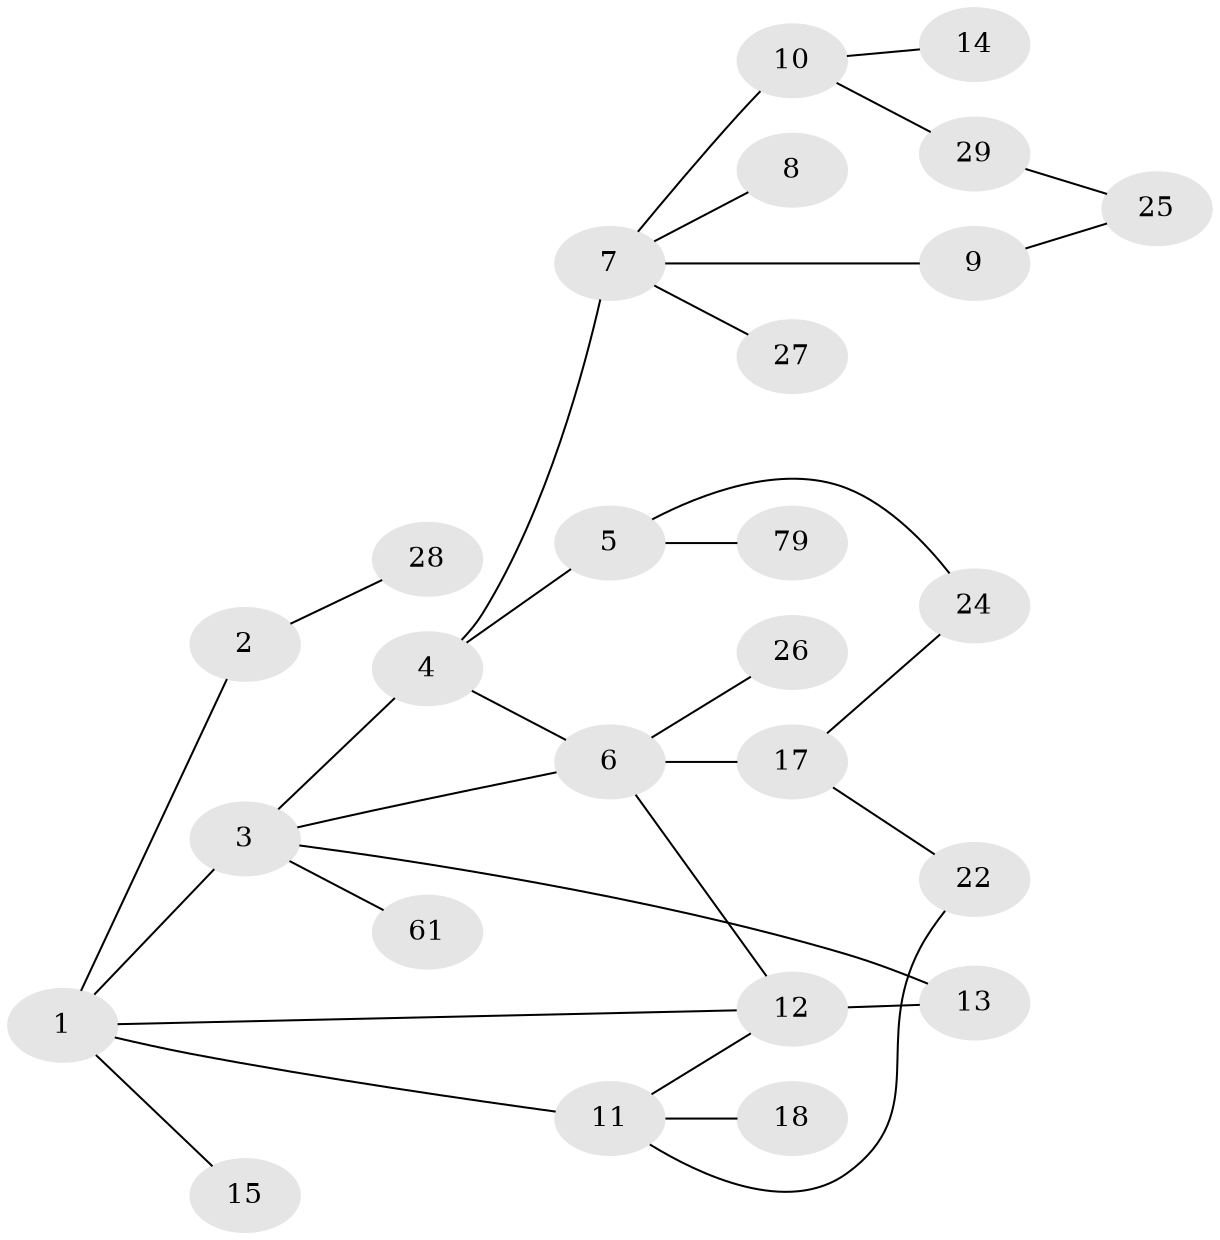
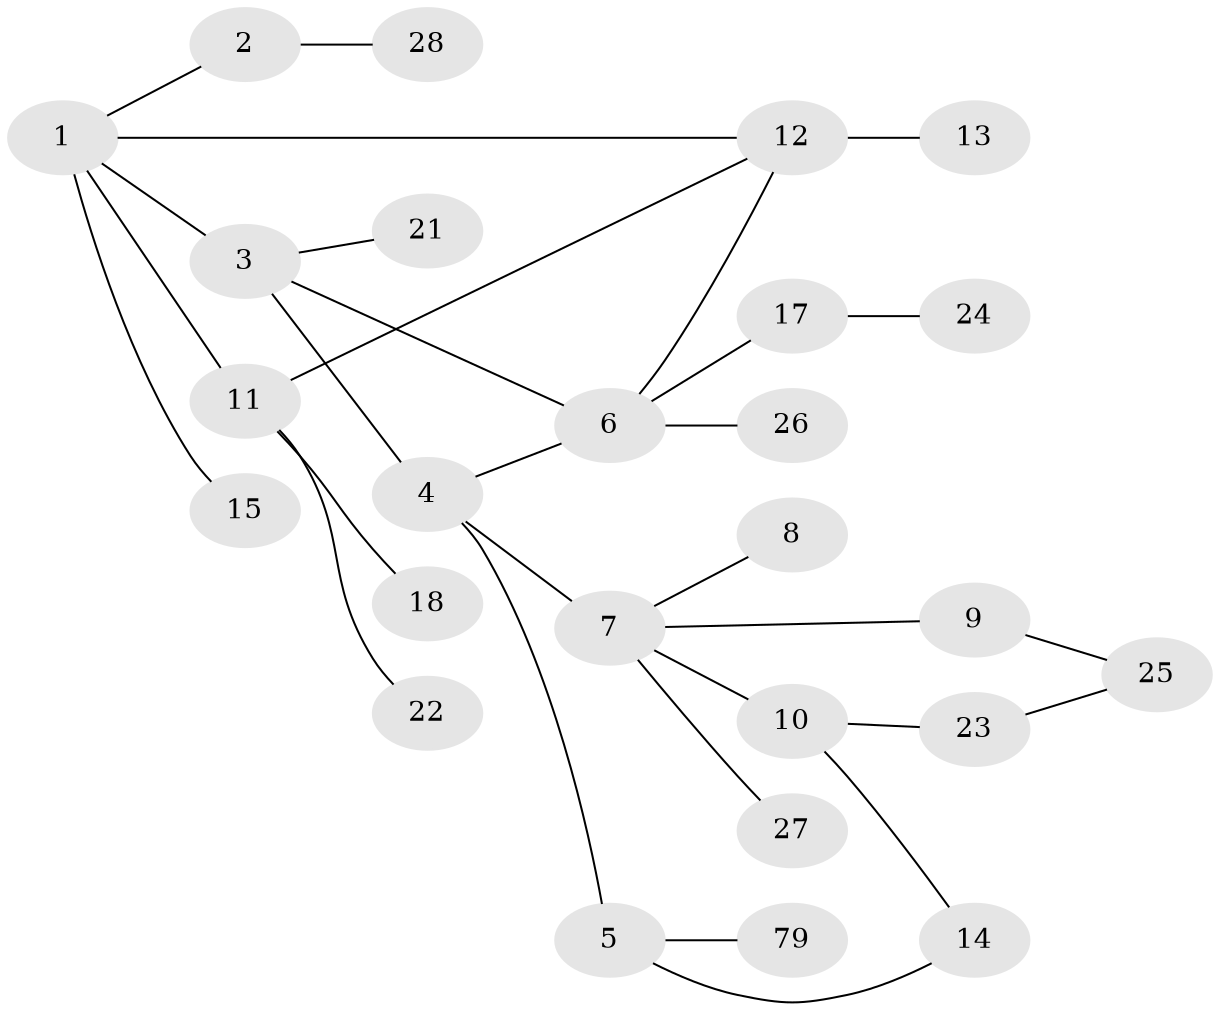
(975, 154) -> (975, 730)
(814, 480) -> (792, 1002)
(884, 821) -> none
(617, 898) -> none
(428, 932) -> (428, 231)
